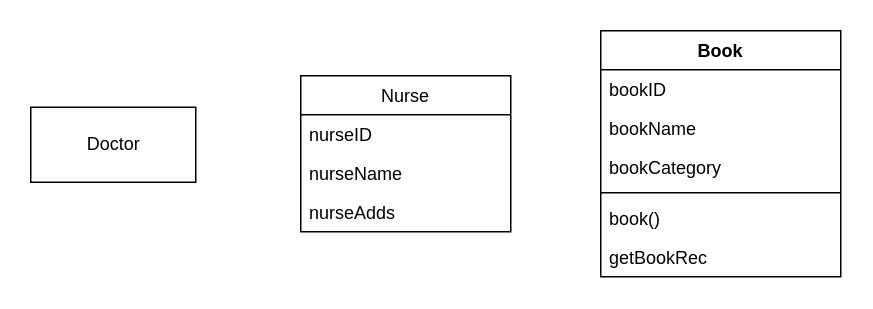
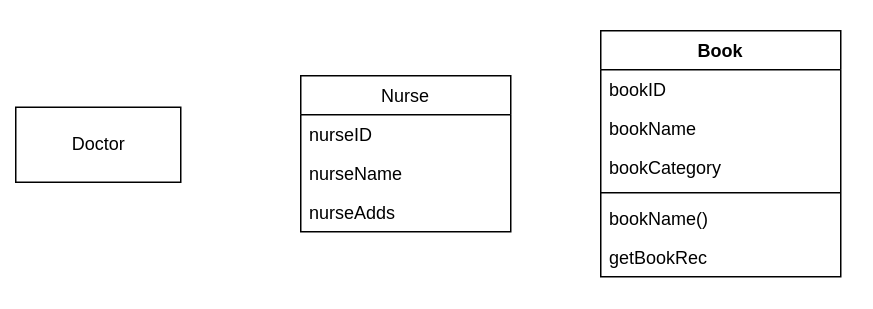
(113, 145) -> (98, 145)
(639, 219) -> (659, 219)
